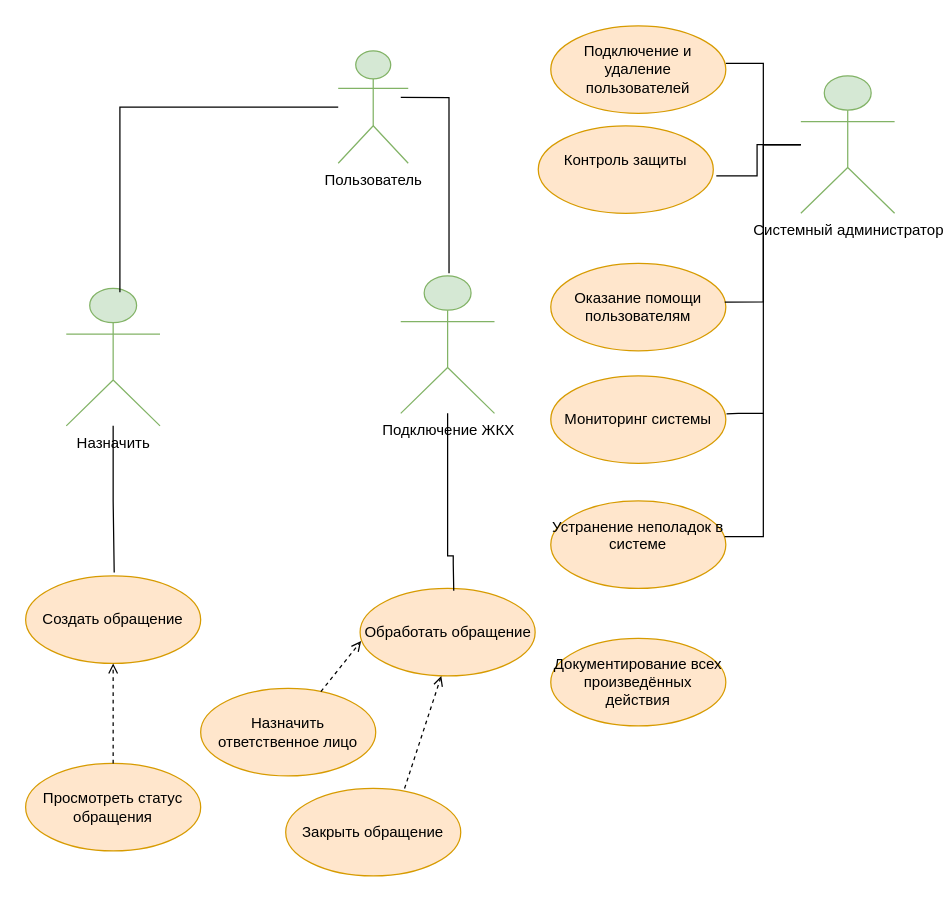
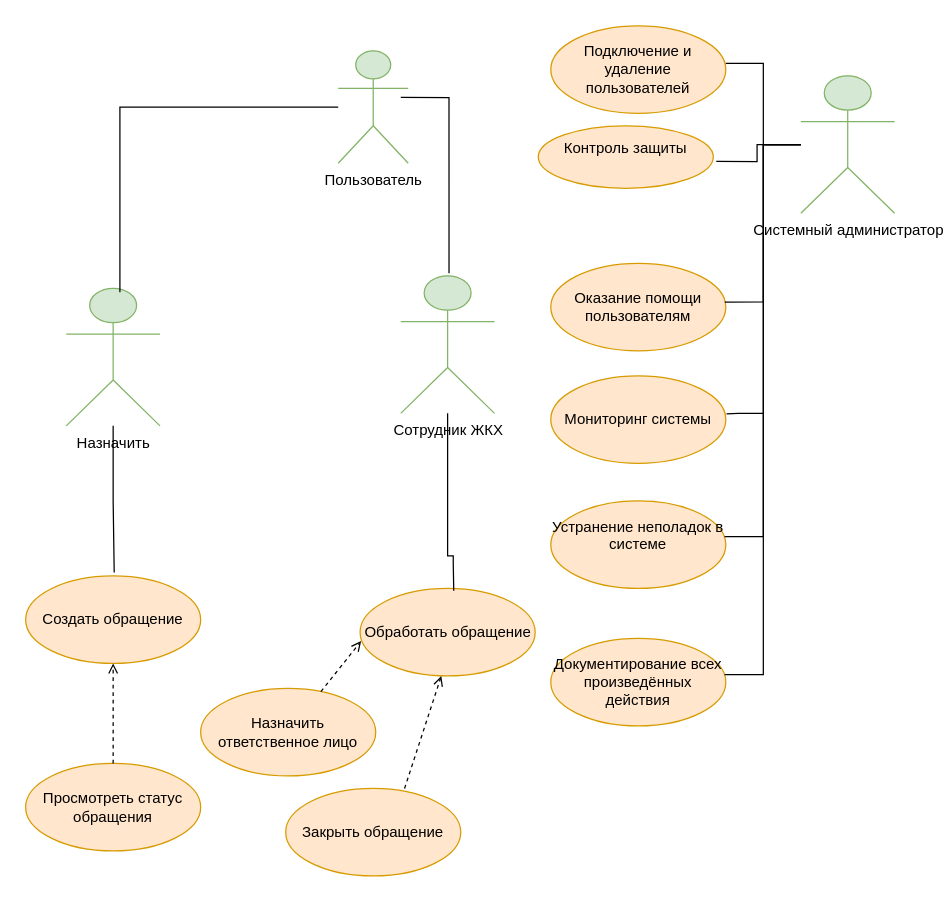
(626, 169) -> (626, 157)
(449, 431) -> (449, 431)
none -> (763, 625)
